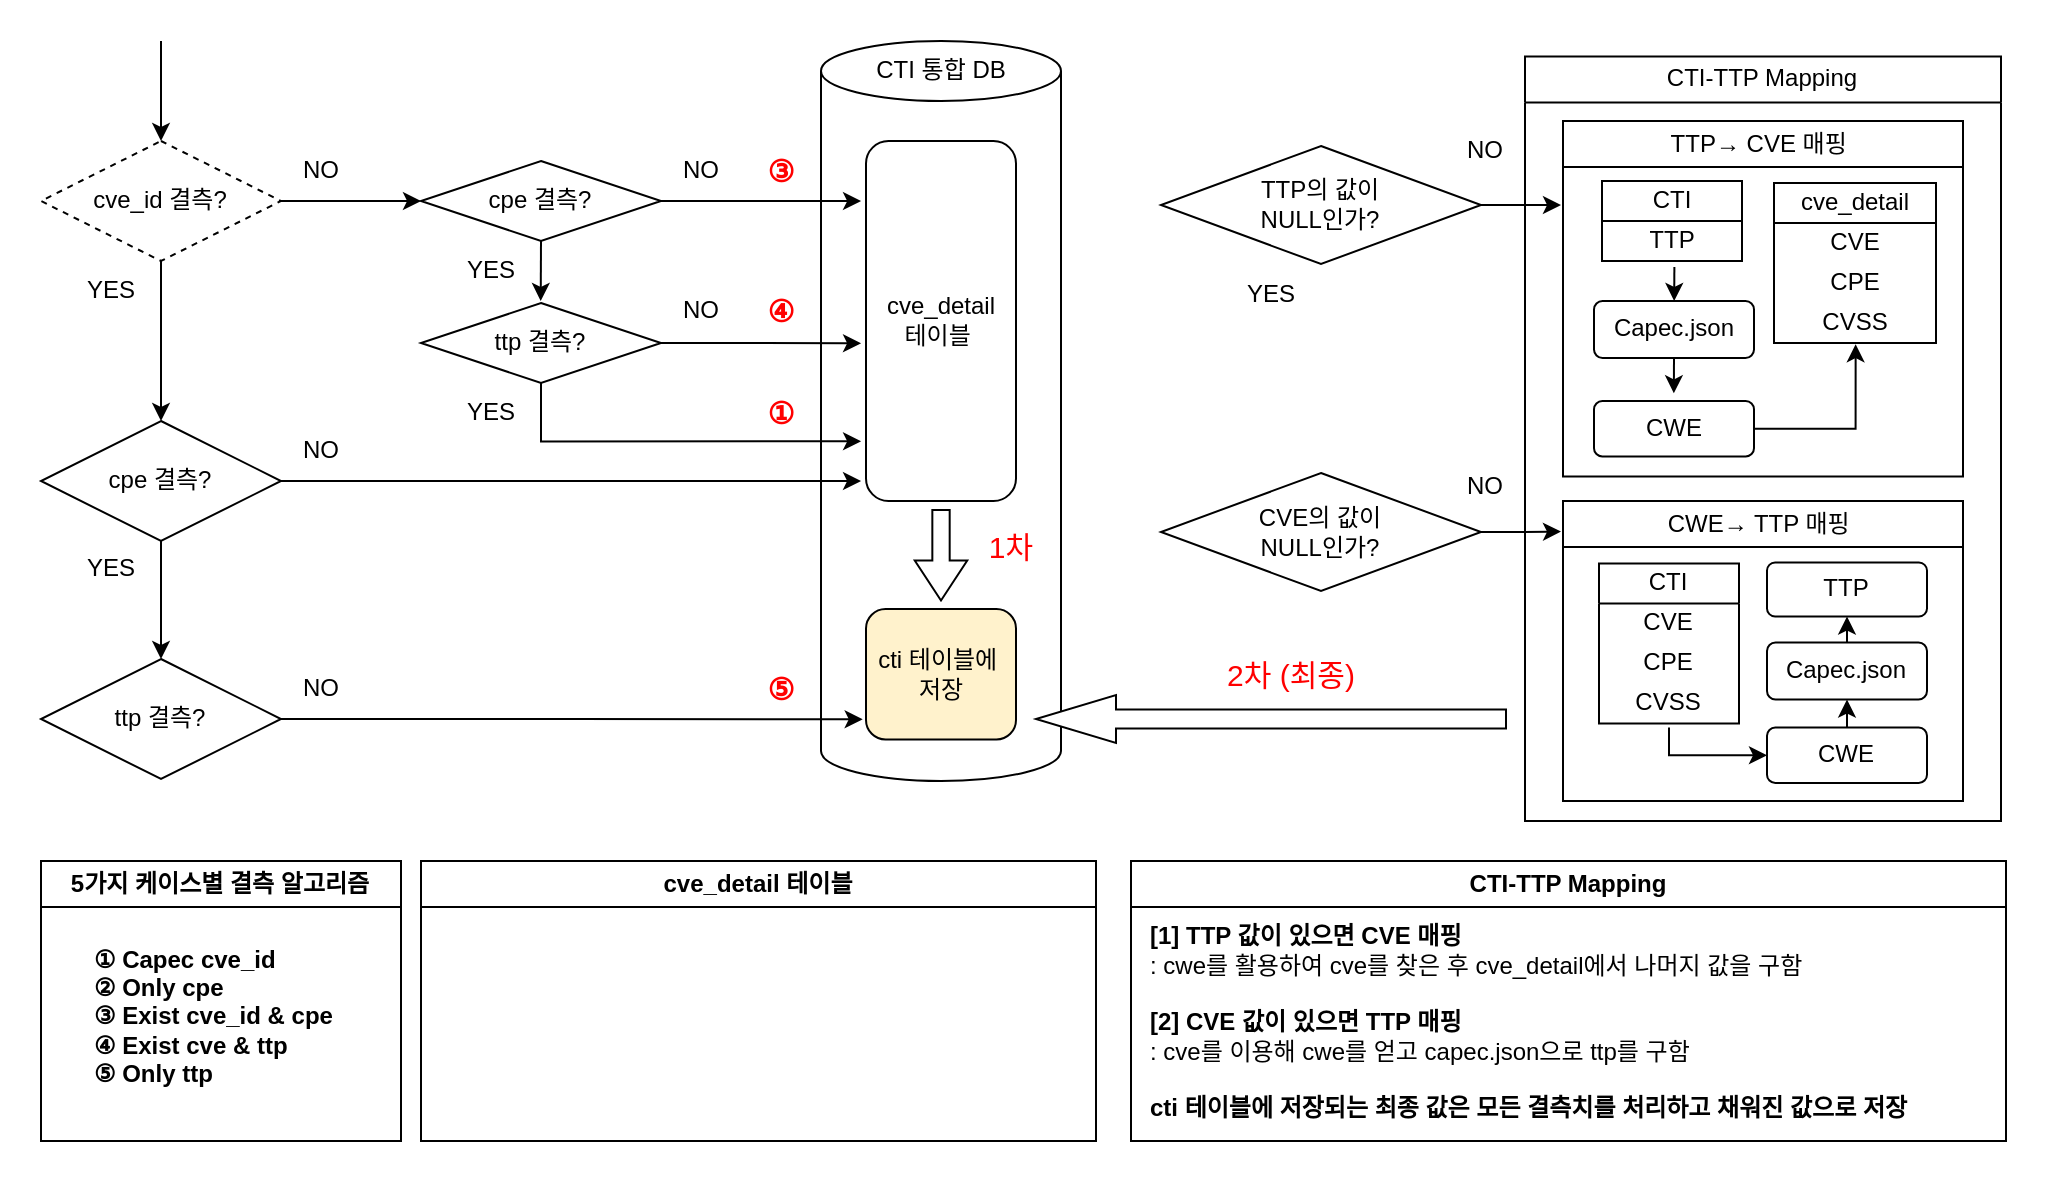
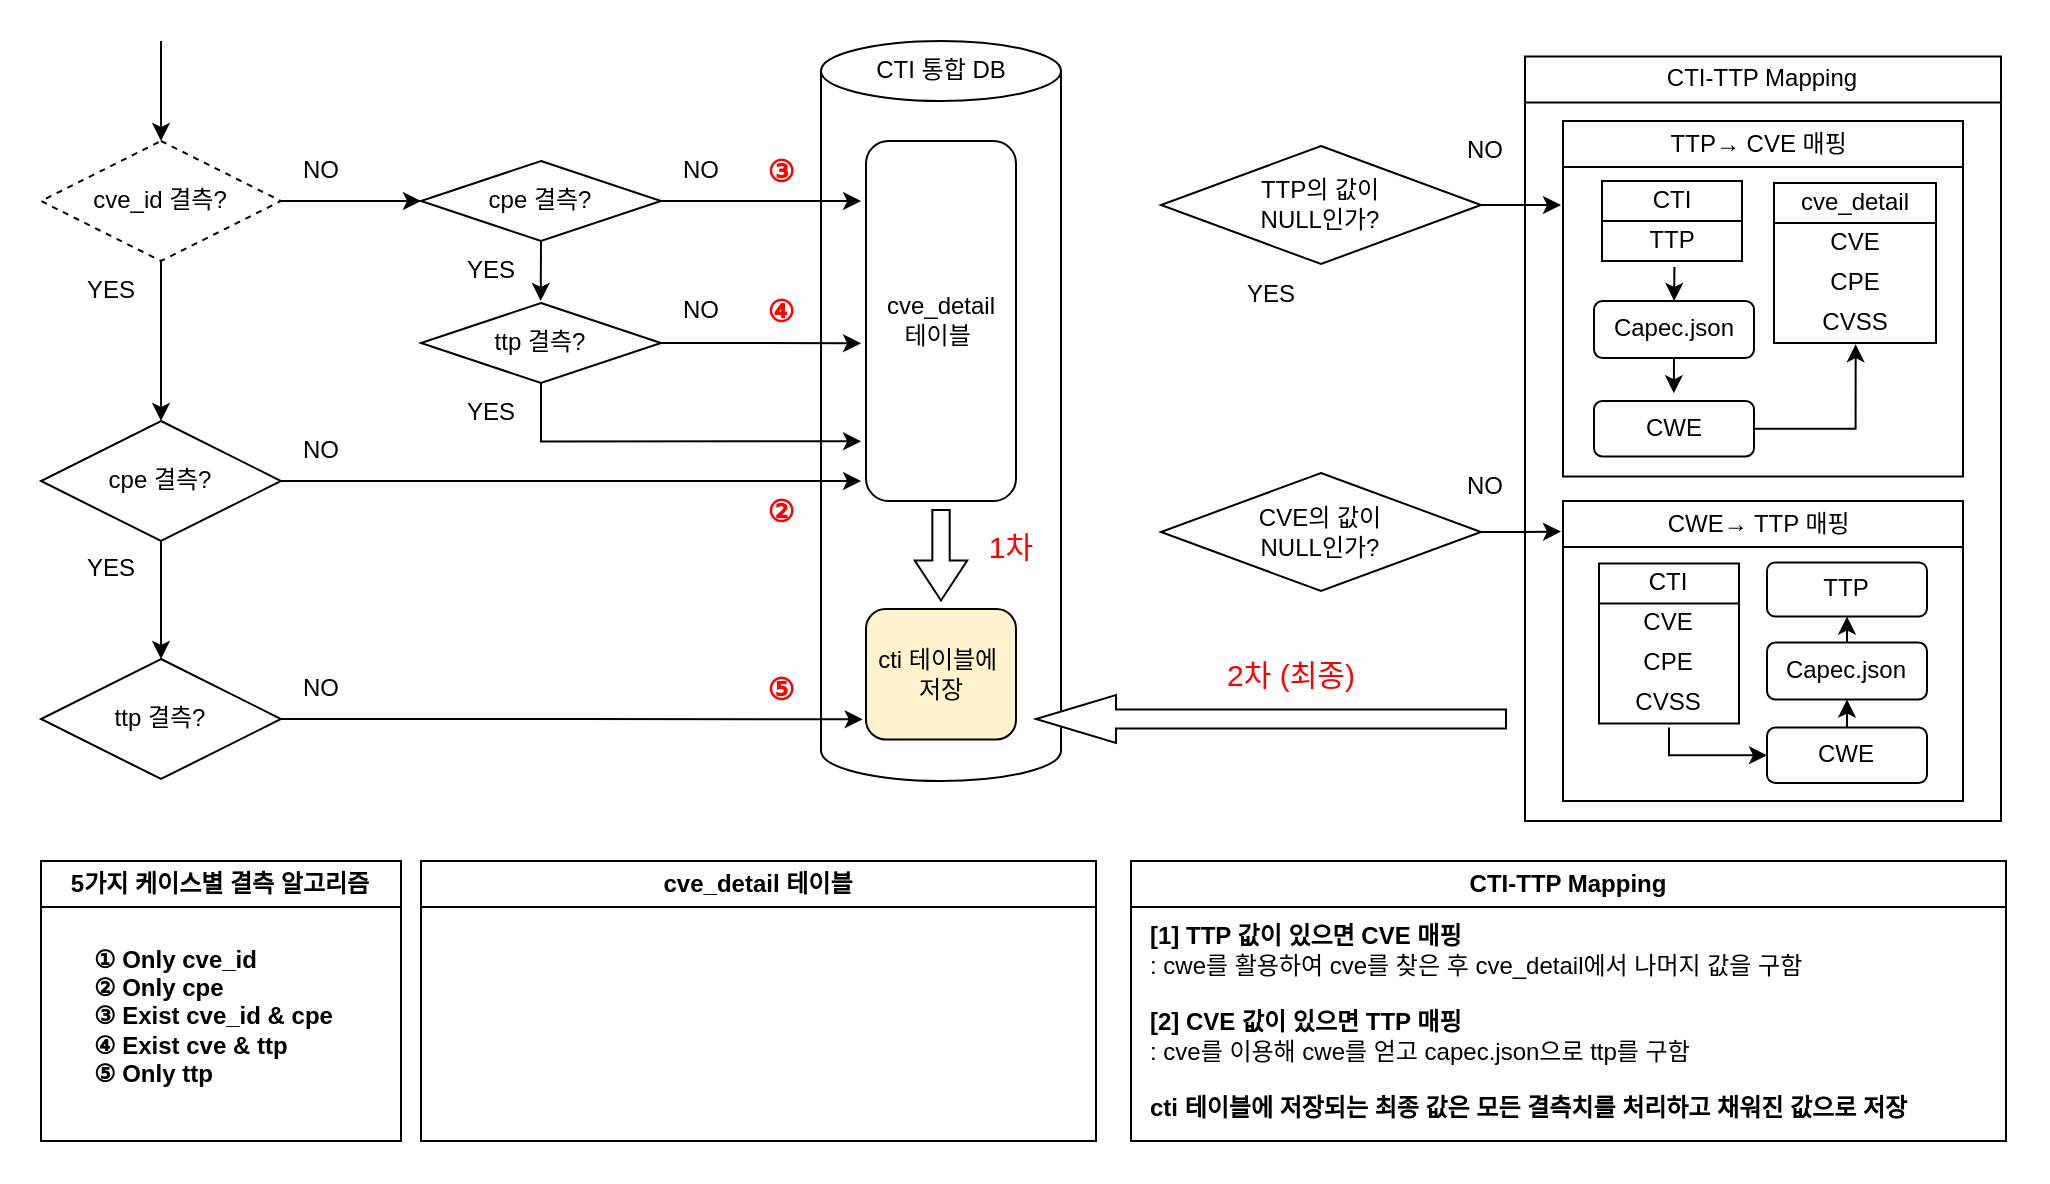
(781, 413) -> none
none -> (781, 511)
(214, 1017) -> (214, 1017)
